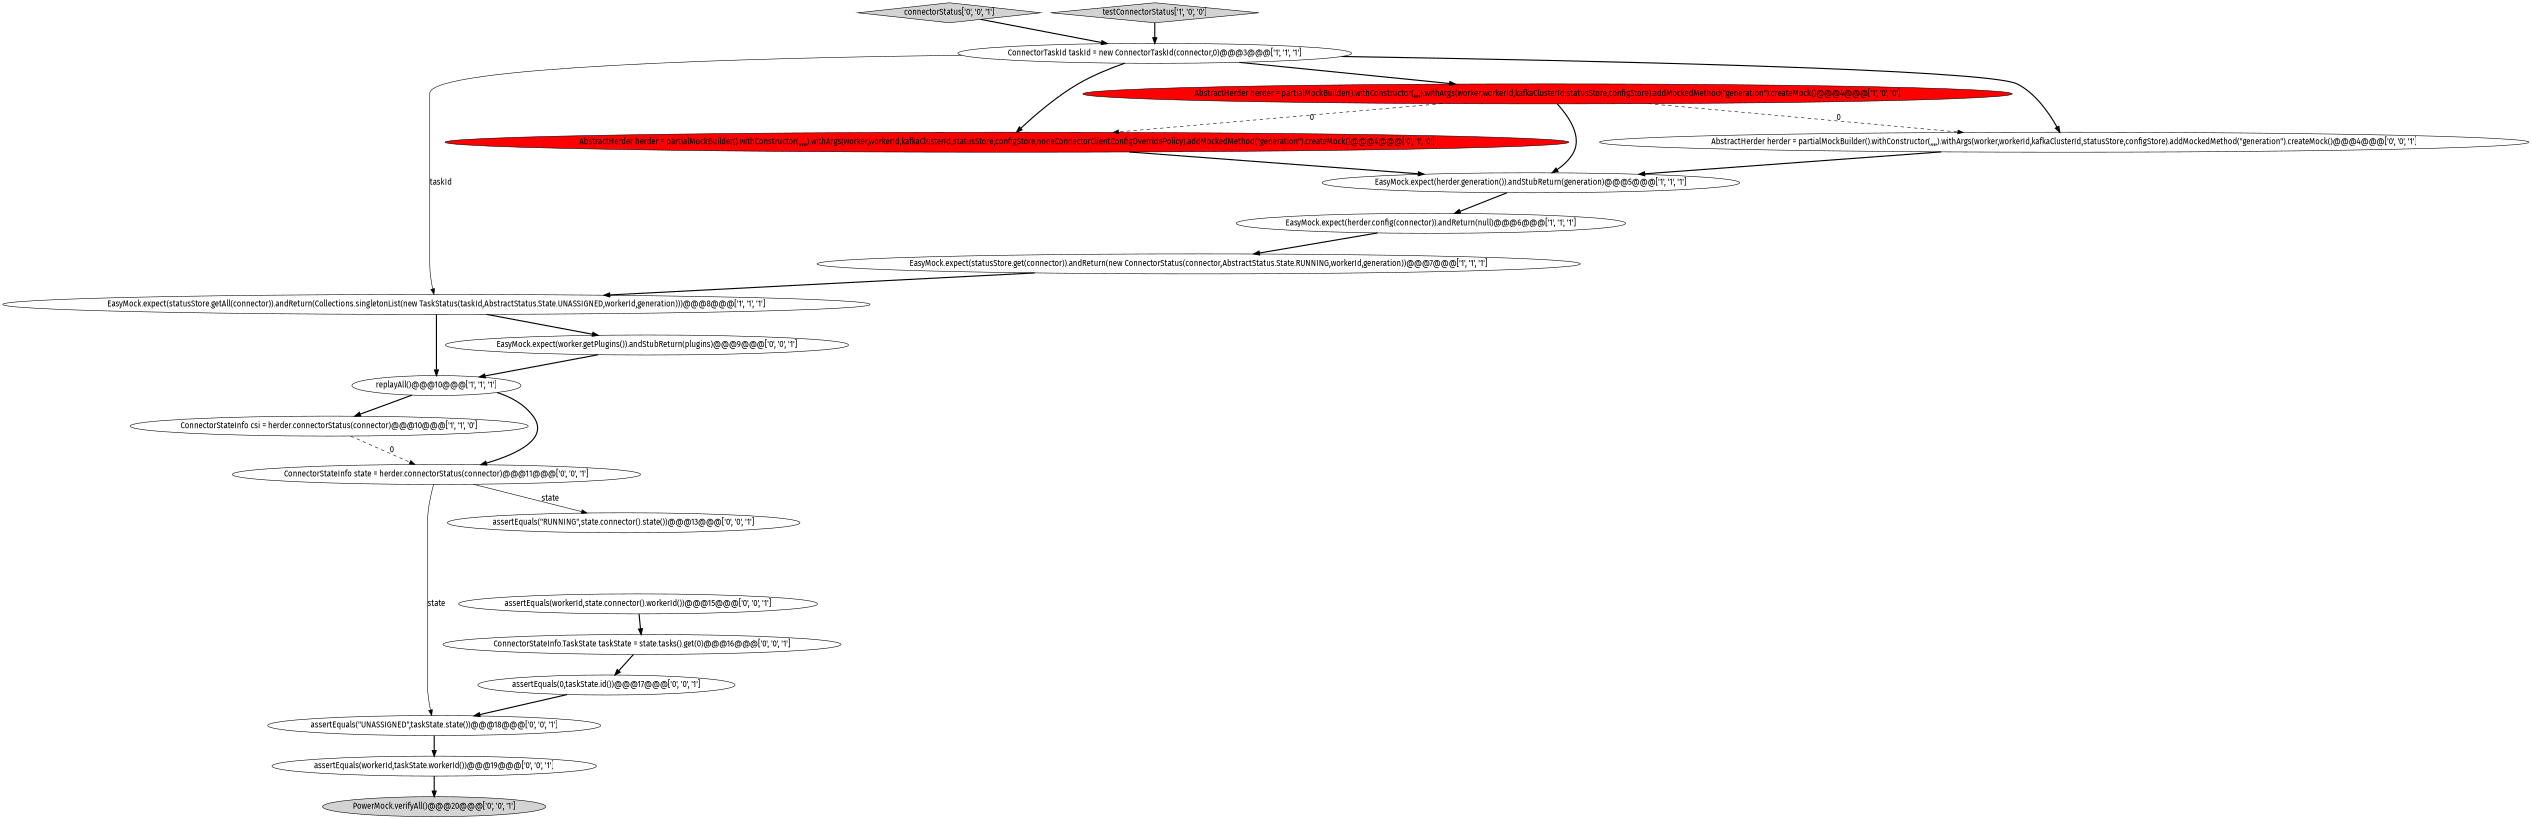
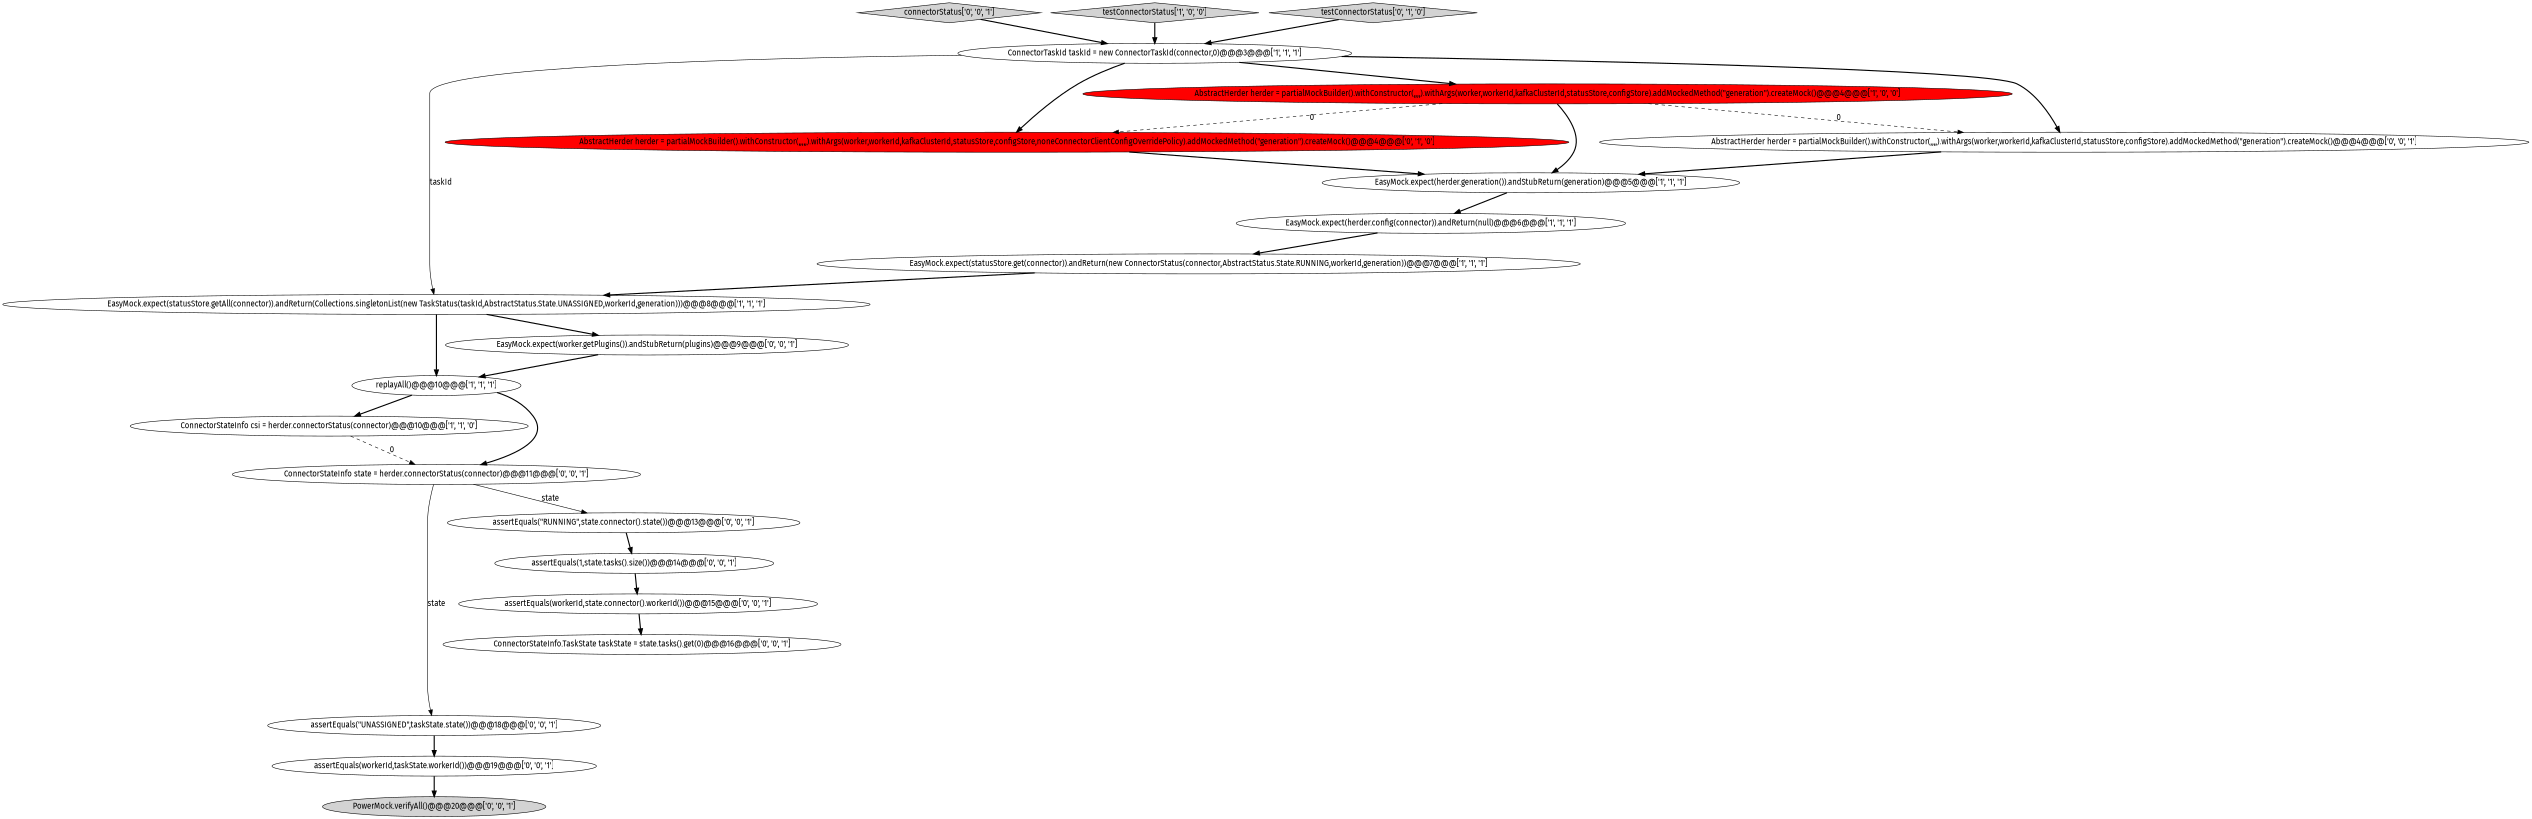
none -> (1373, 13)
none -> (634, 563)
(606, 685) -> none
